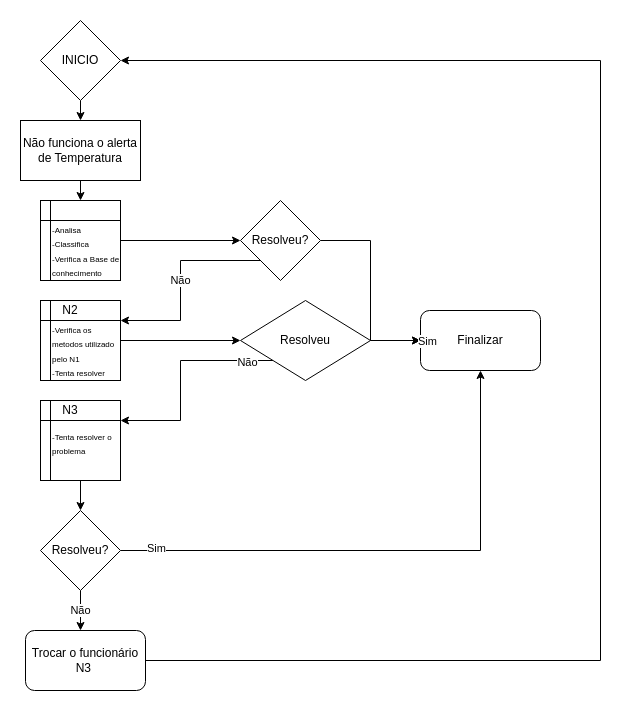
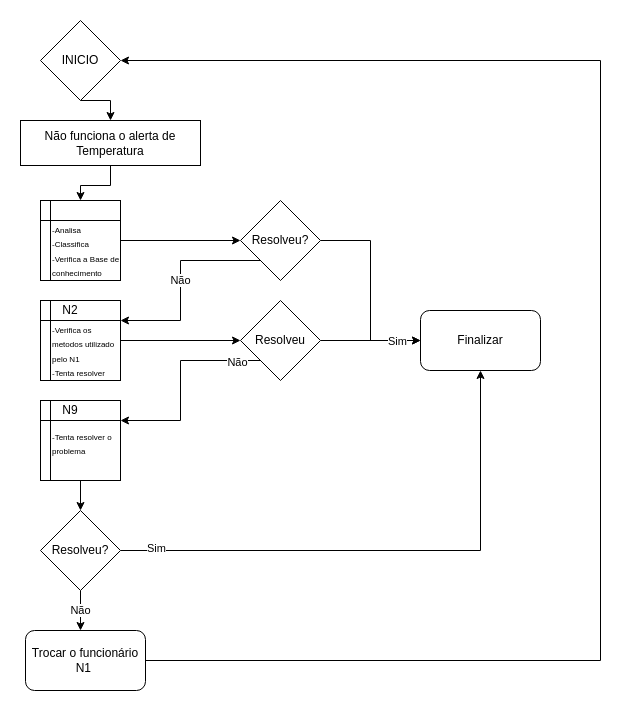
(81, 151) -> (111, 143)
(306, 341) -> (281, 341)
(71, 411) -> (71, 411)
(86, 661) -> (86, 661)
